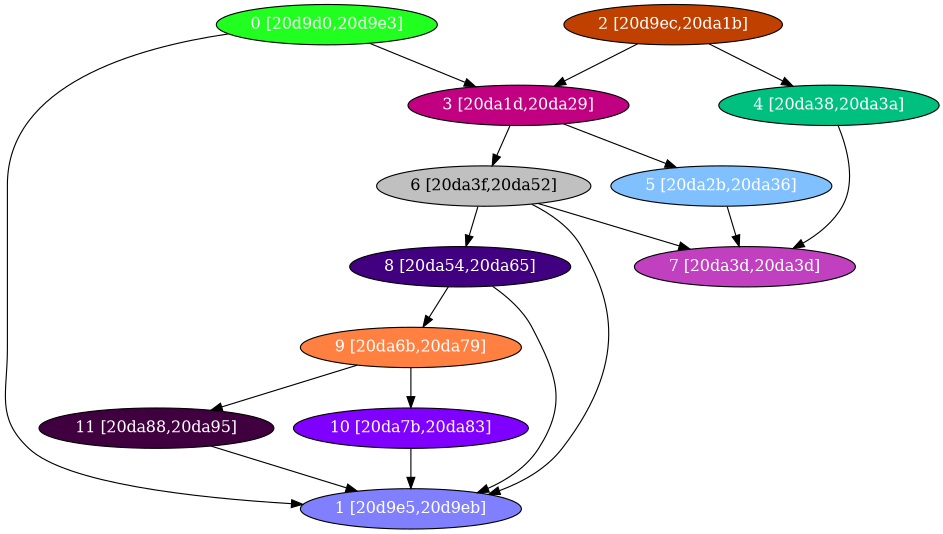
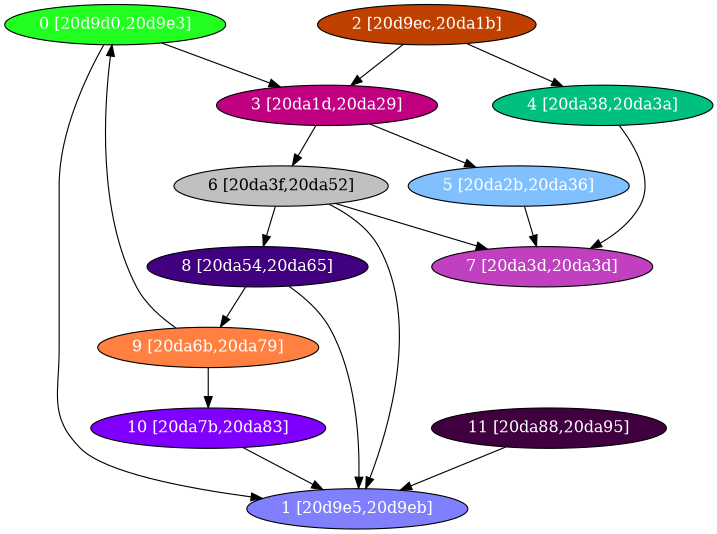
(290, 386) -> (111, 202)
